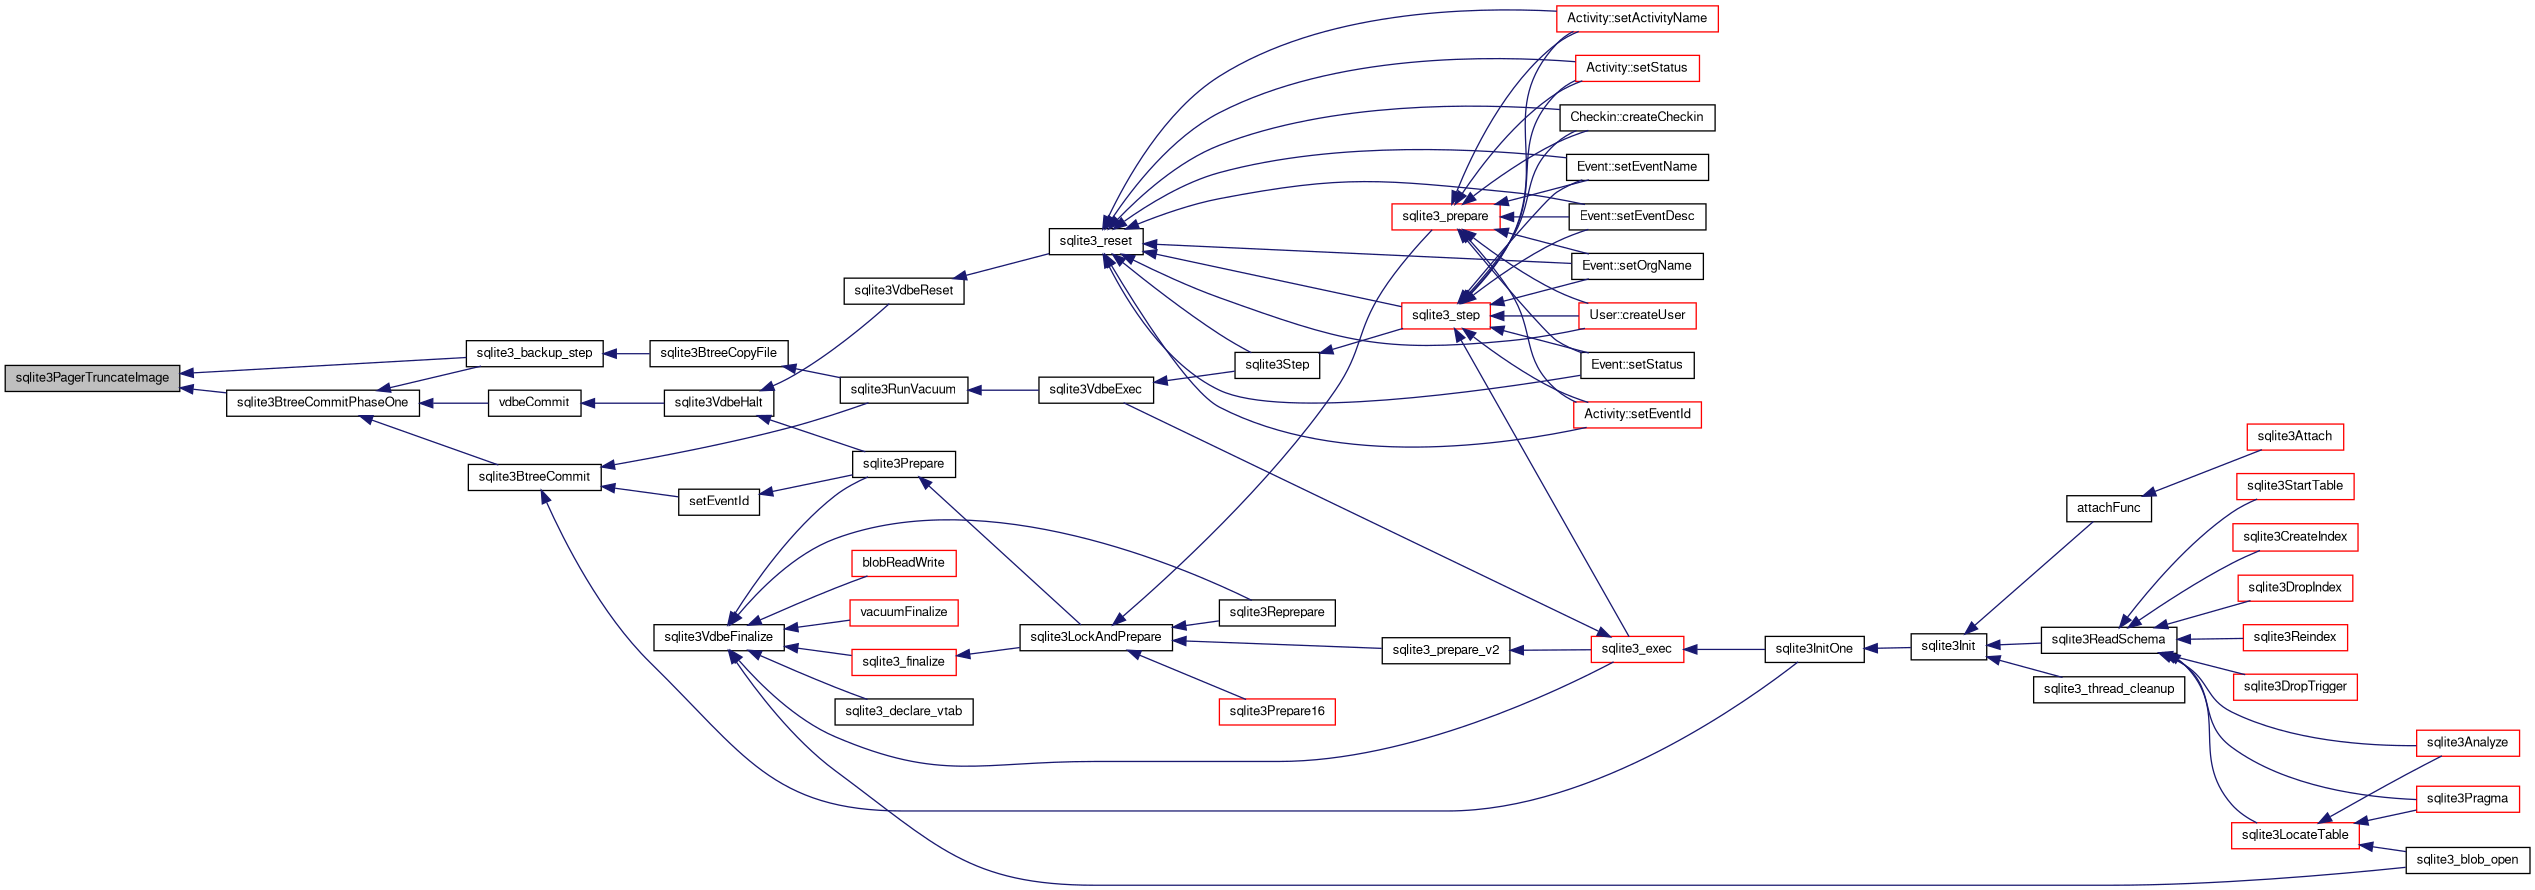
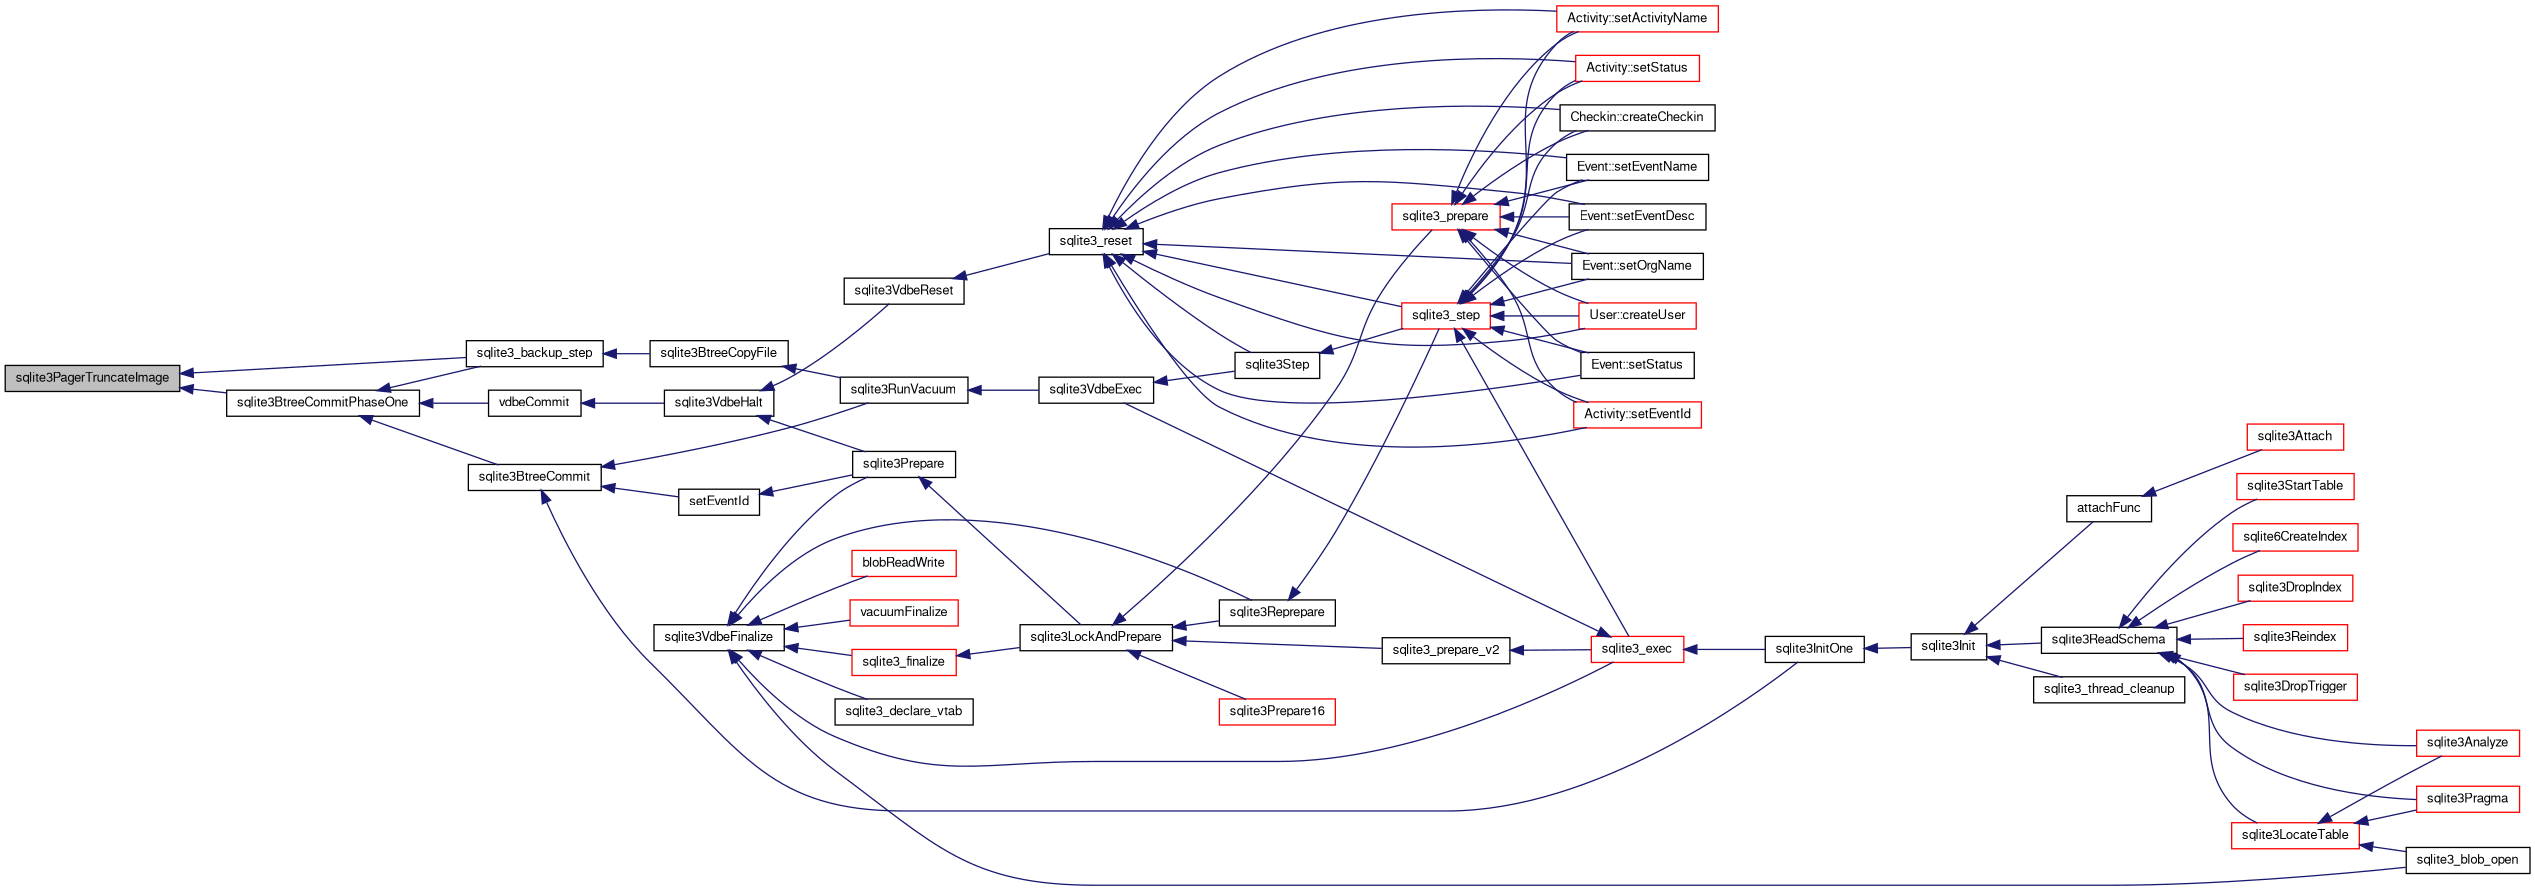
none -> (1374, 462)
(2295, 537) -> (2295, 537)
